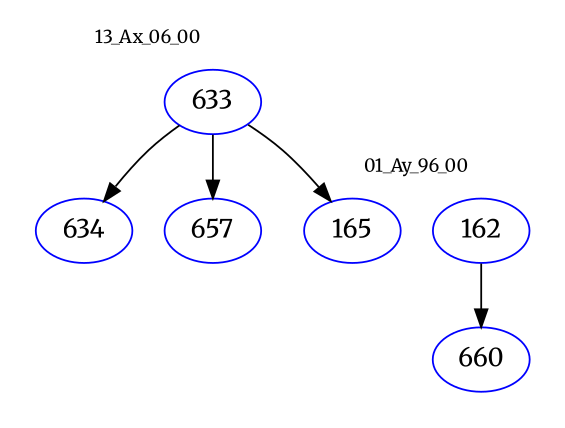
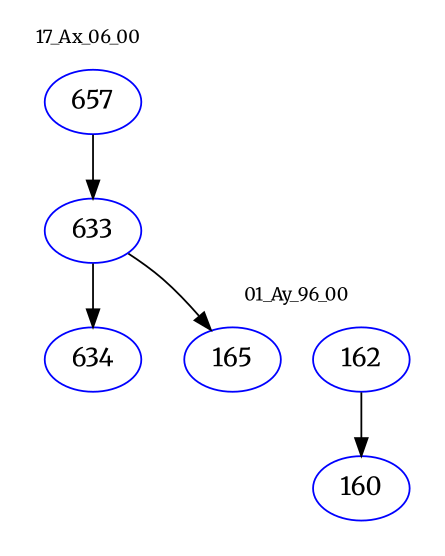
(148, 38) -> (89, 38)
(213, 158) -> (93, 158)
(481, 360) -> (361, 488)
